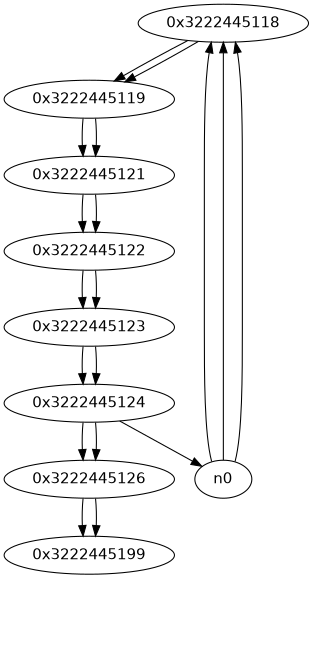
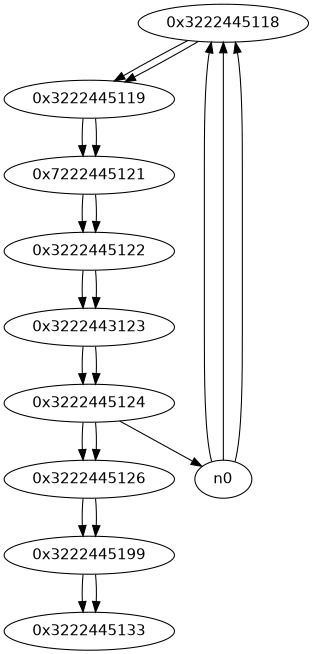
(89, 175) -> (89, 175)
(89, 327) -> (89, 327)
none -> (89, 631)
